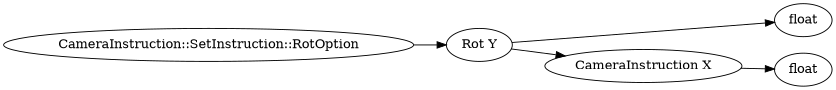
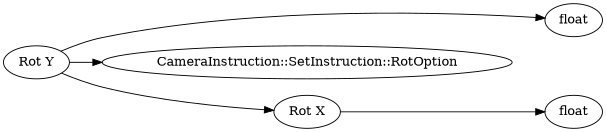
(425, 45) -> (81, 62)
(643, 66) -> (307, 112)
